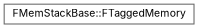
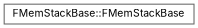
(99, 14) -> (99, 14)
